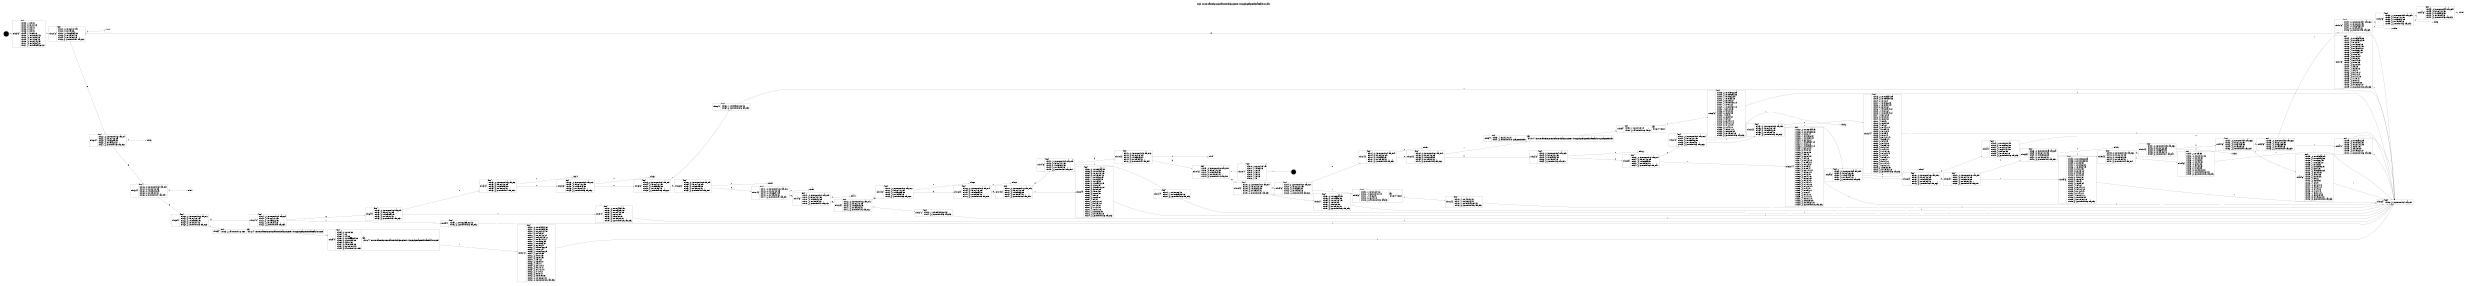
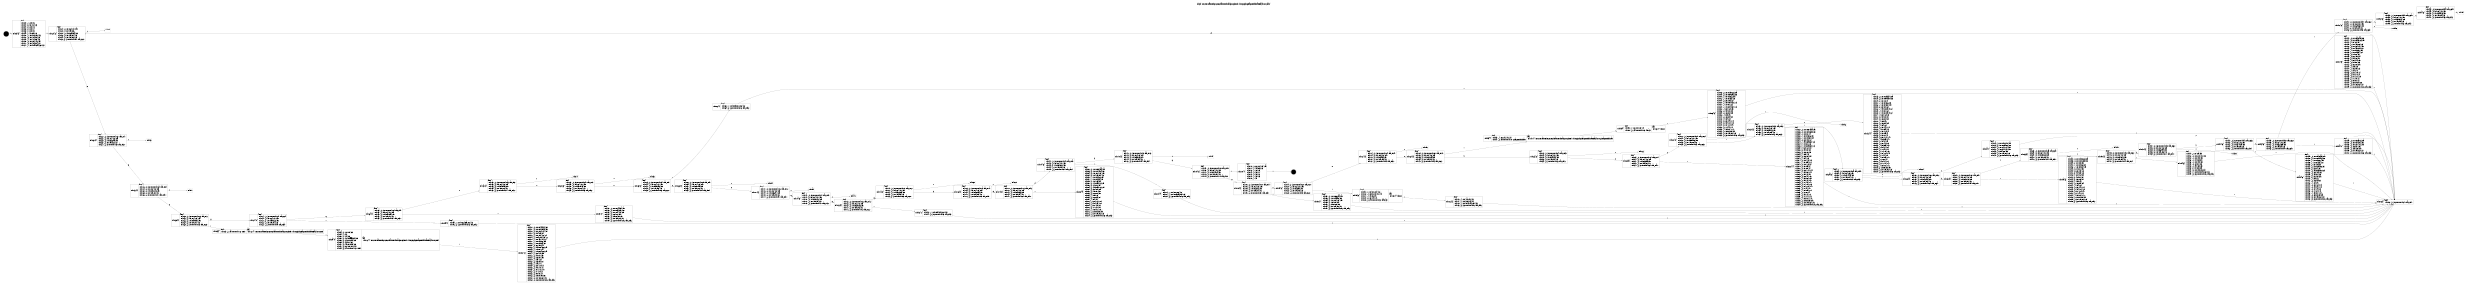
(2436, 22) -> none
